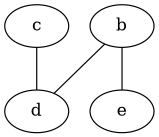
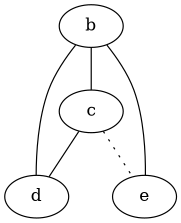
none -> (91, 69)
none -> (118, 154)
